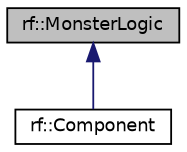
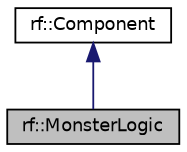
(93, 86) -> (93, 86)
